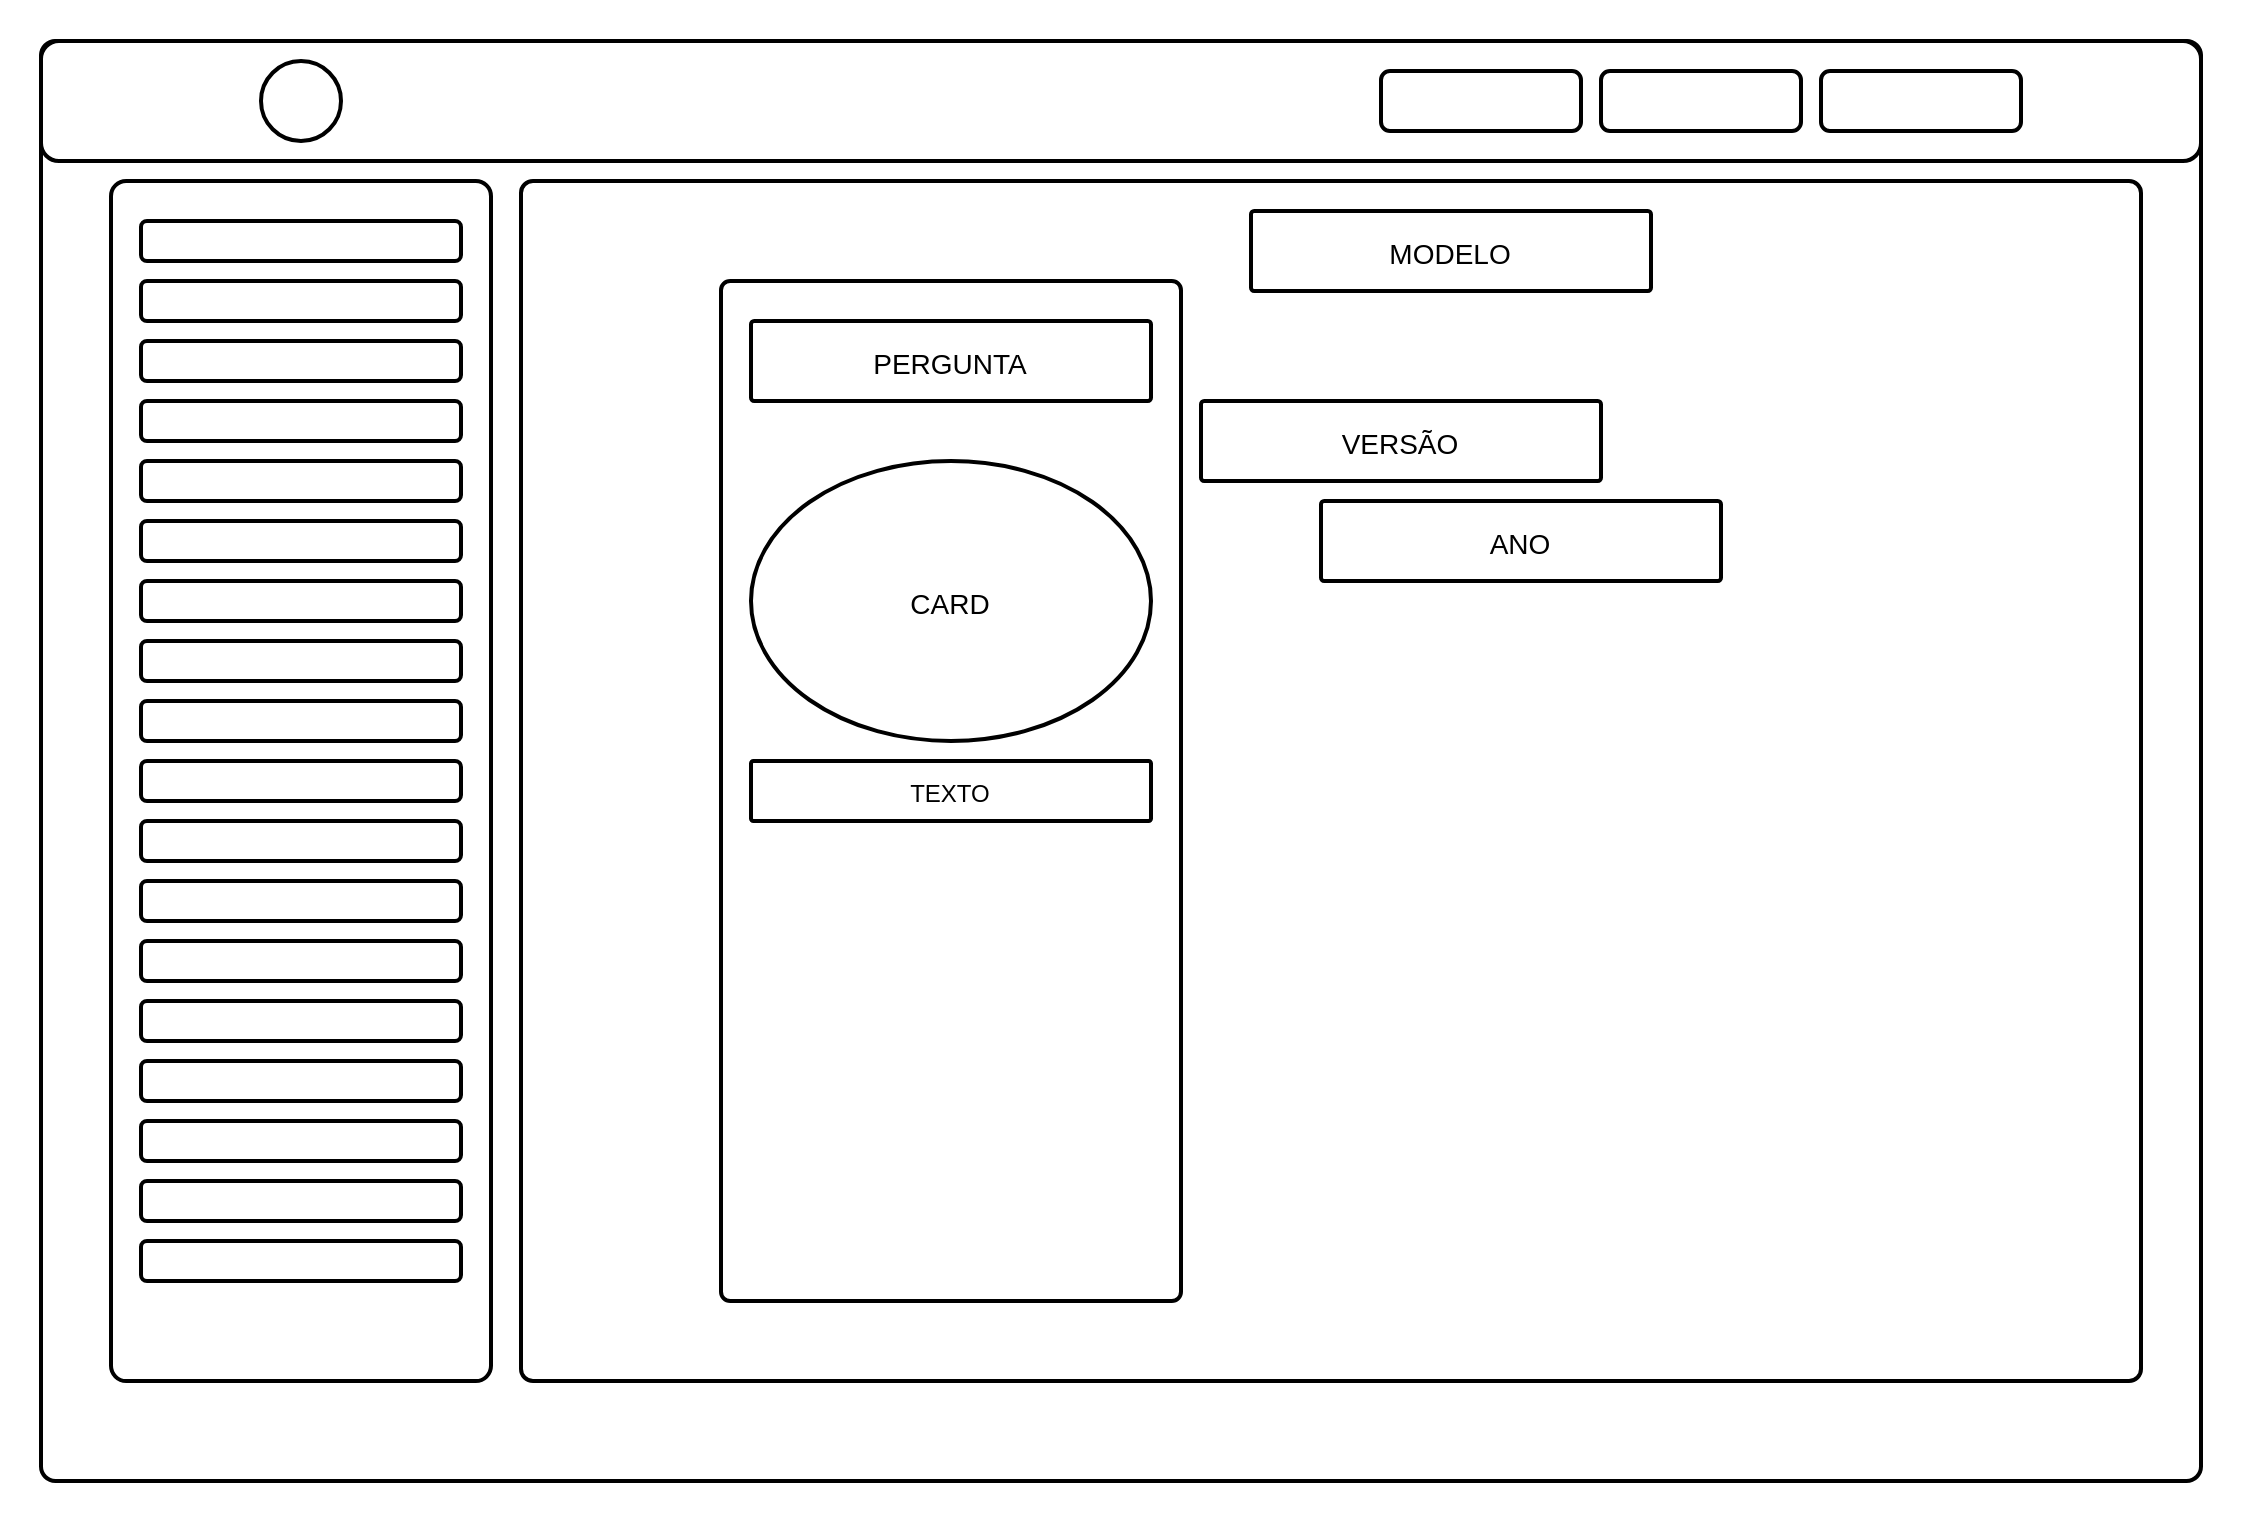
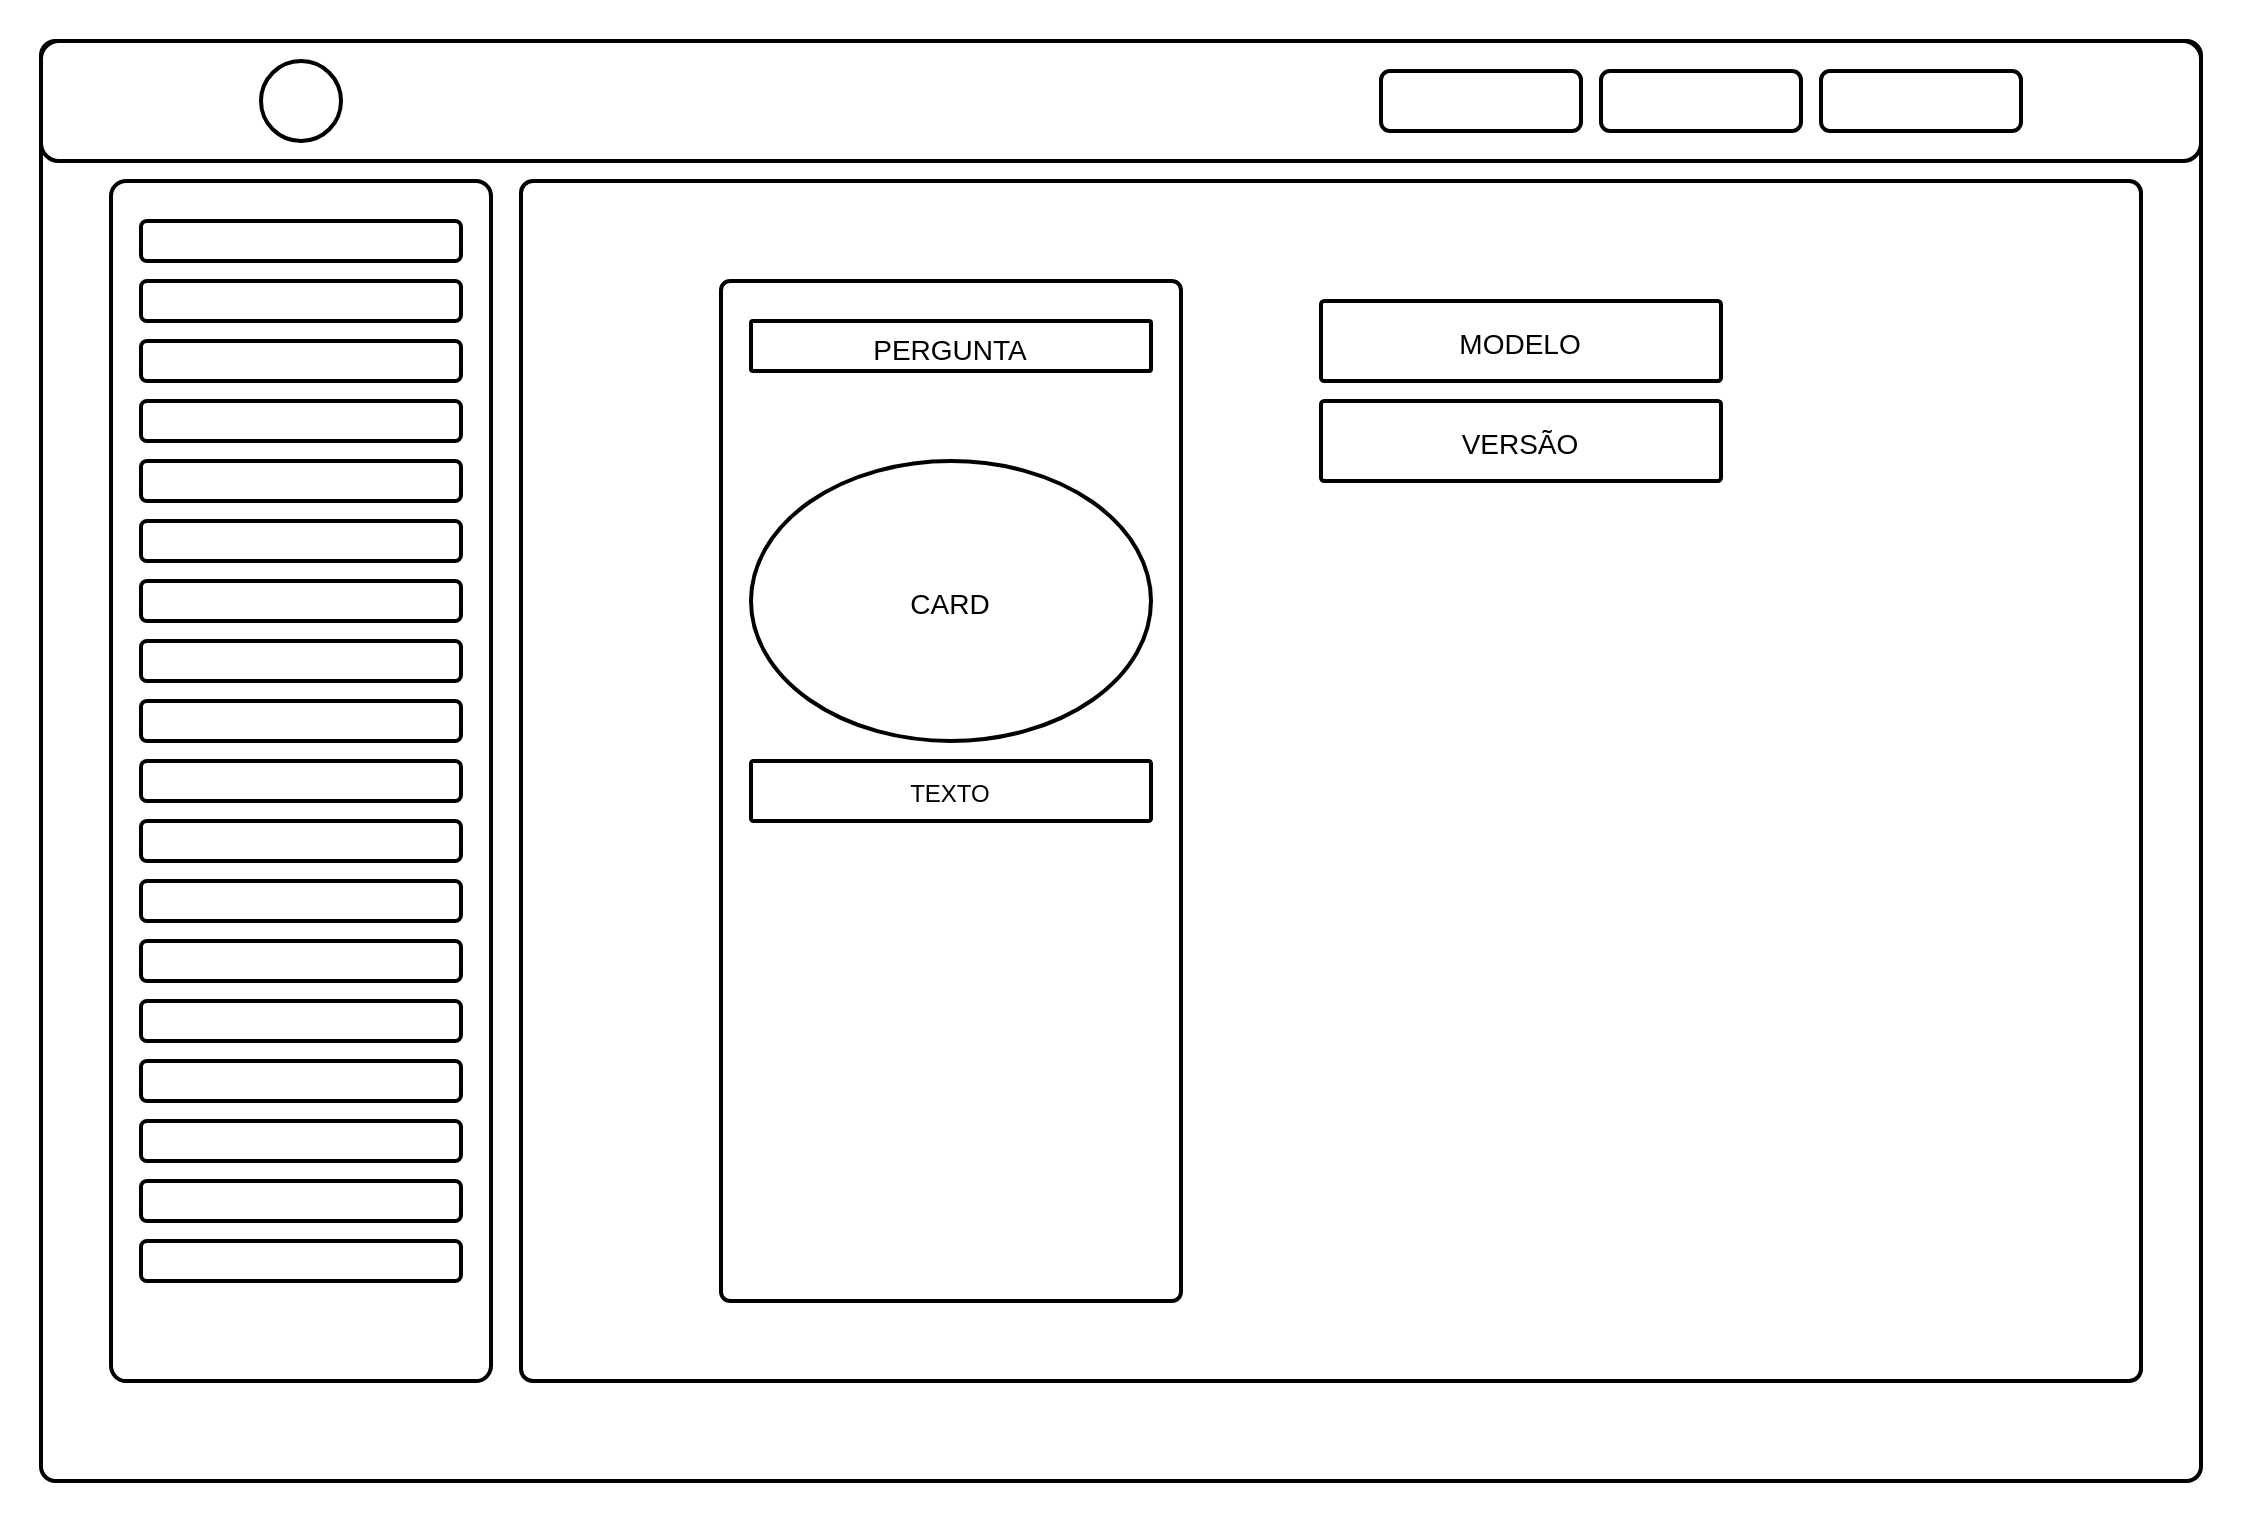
(1451, 251) -> (1521, 341)
(951, 361) -> (951, 346)
(1401, 441) -> (1521, 441)
(1521, 541) -> none
